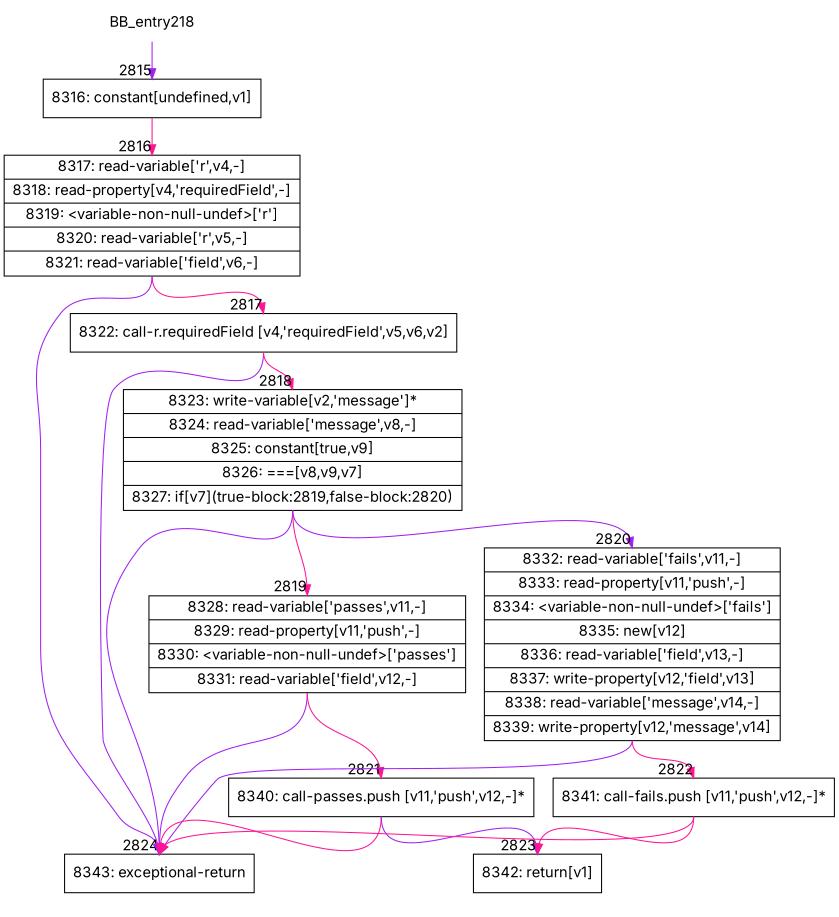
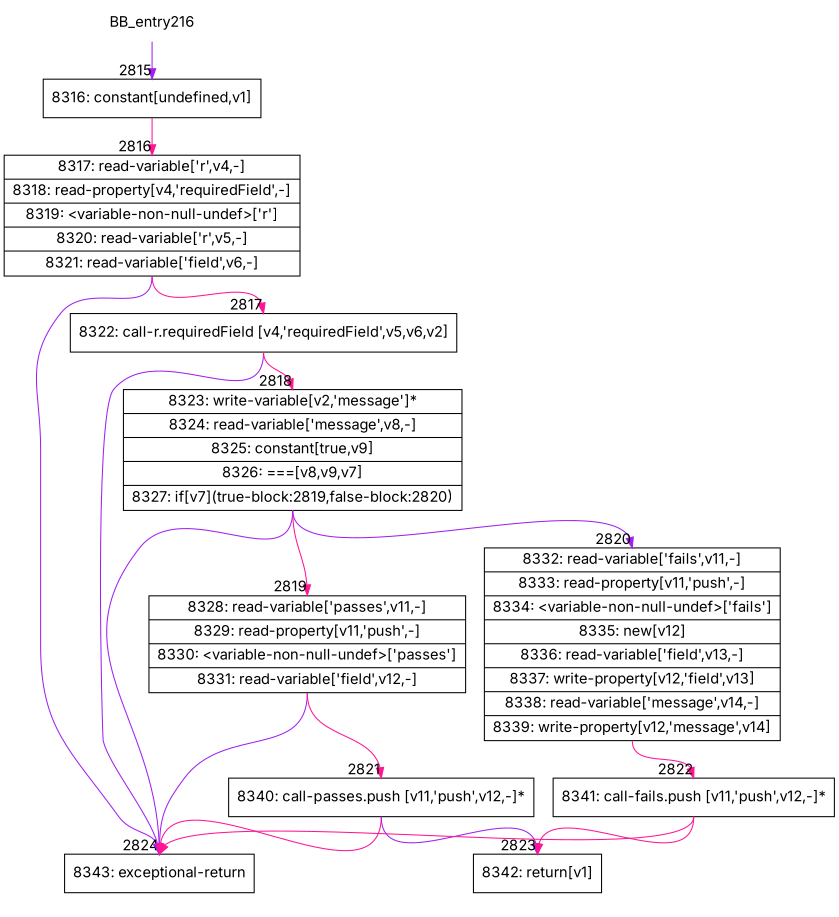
(152, 23) -> (152, 23)
(398, 769) -> none
